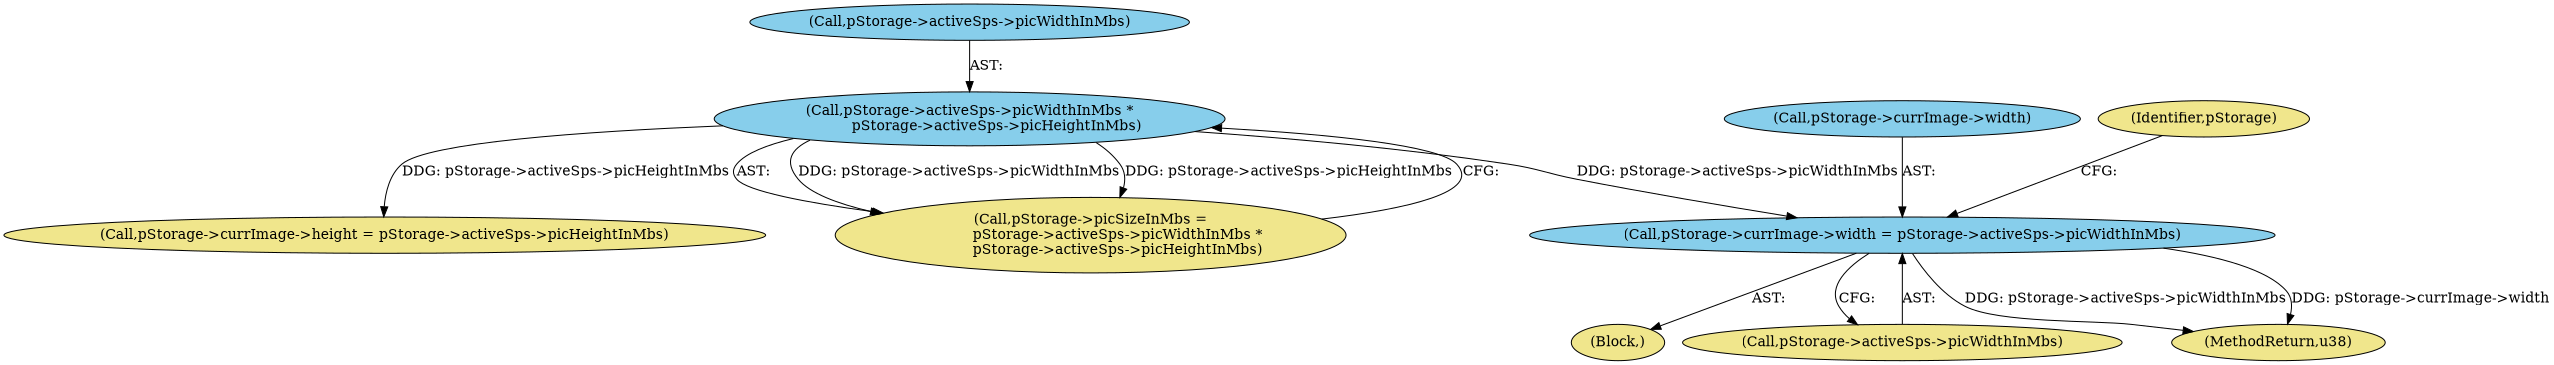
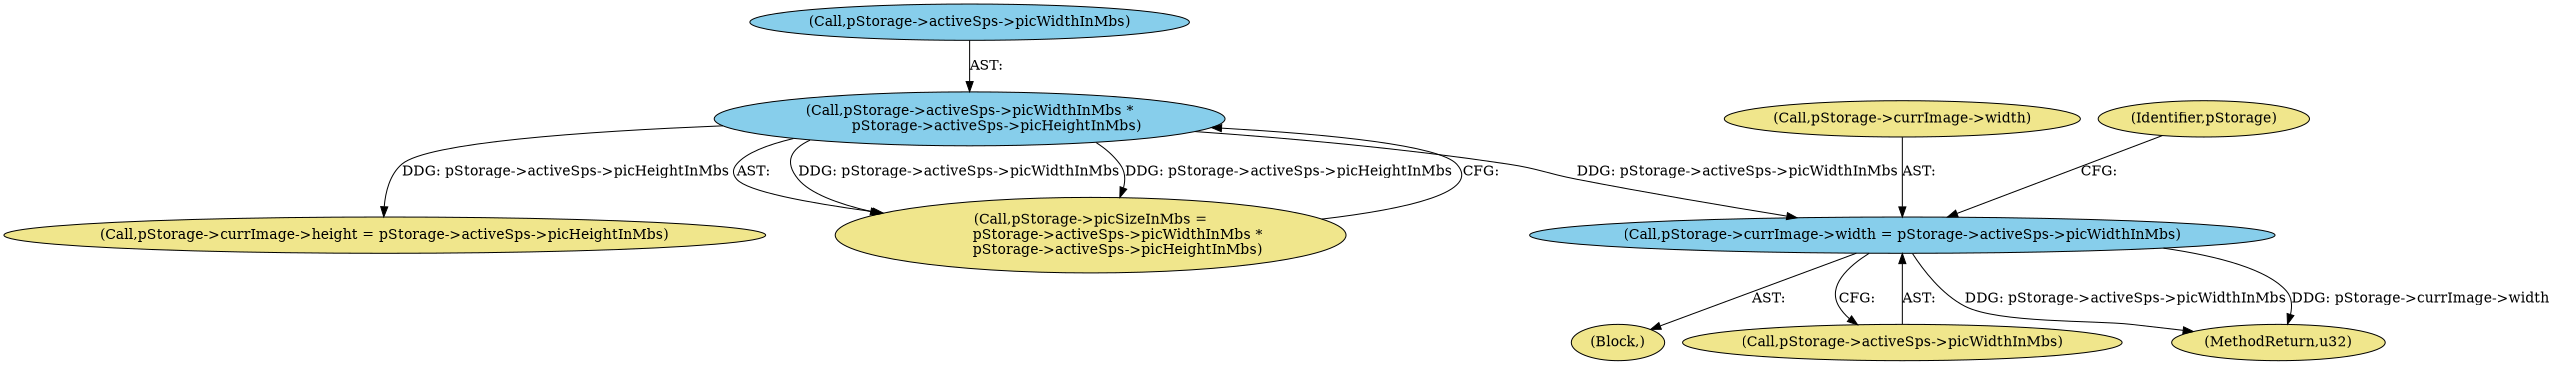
(1902, 119) -> (1902, 119)
(2278, 343) -> (2278, 343)
